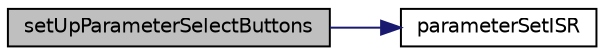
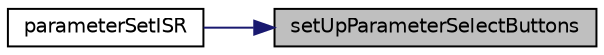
(356, 28) -> (229, 28)
